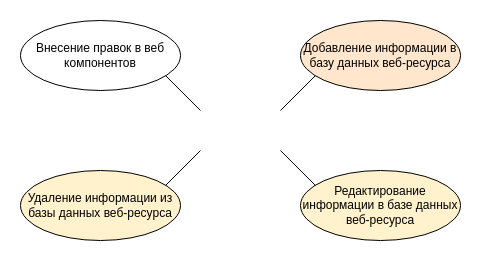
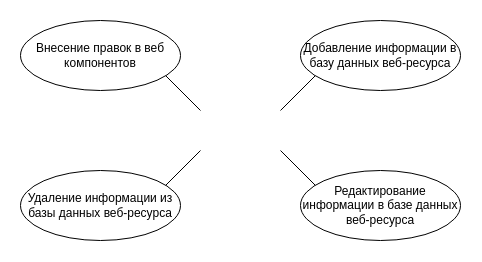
(381, 56) -> (381, 56)
(101, 206) -> (101, 206)
(381, 206) -> (381, 206)
